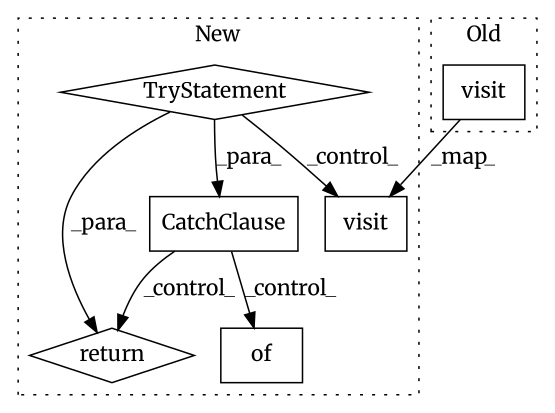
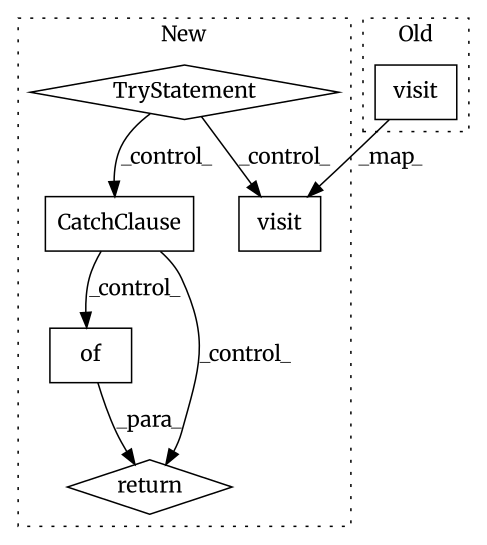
(249, 158) -> (167, 158)
(72, 195) -> (110, 418)
